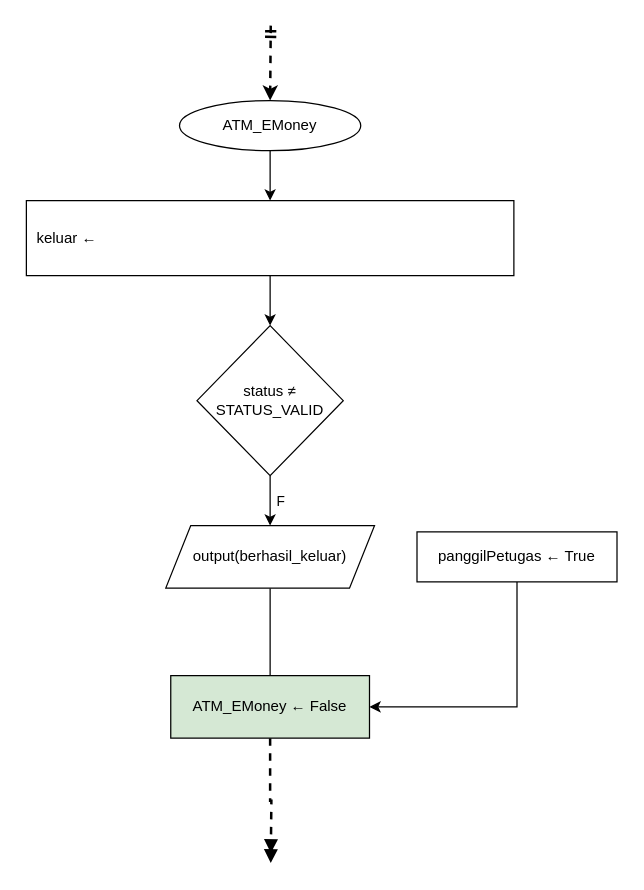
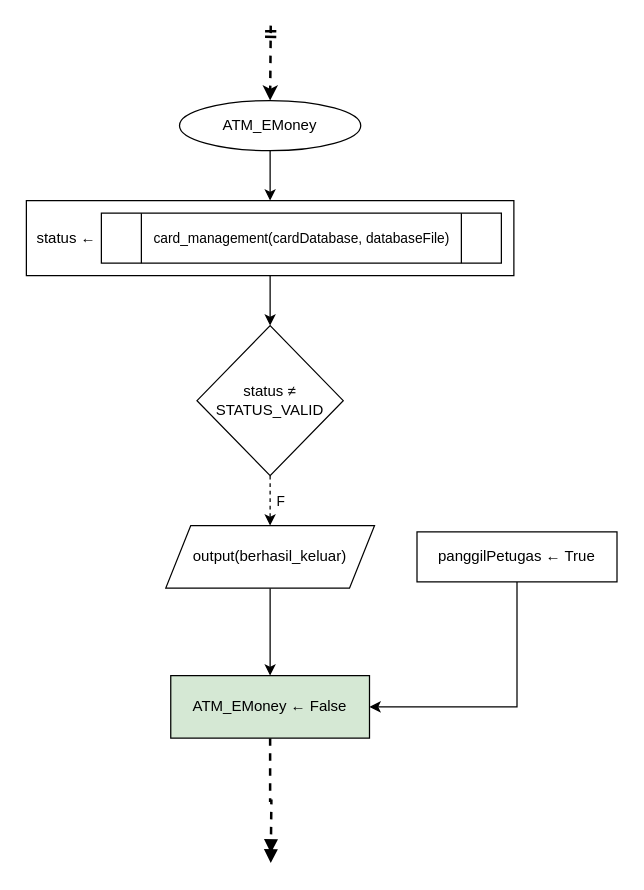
(69, 238) -> (70, 238)
none -> (301, 238)
(270, 496) -> (270, 496)
(270, 669) -> (270, 666)
